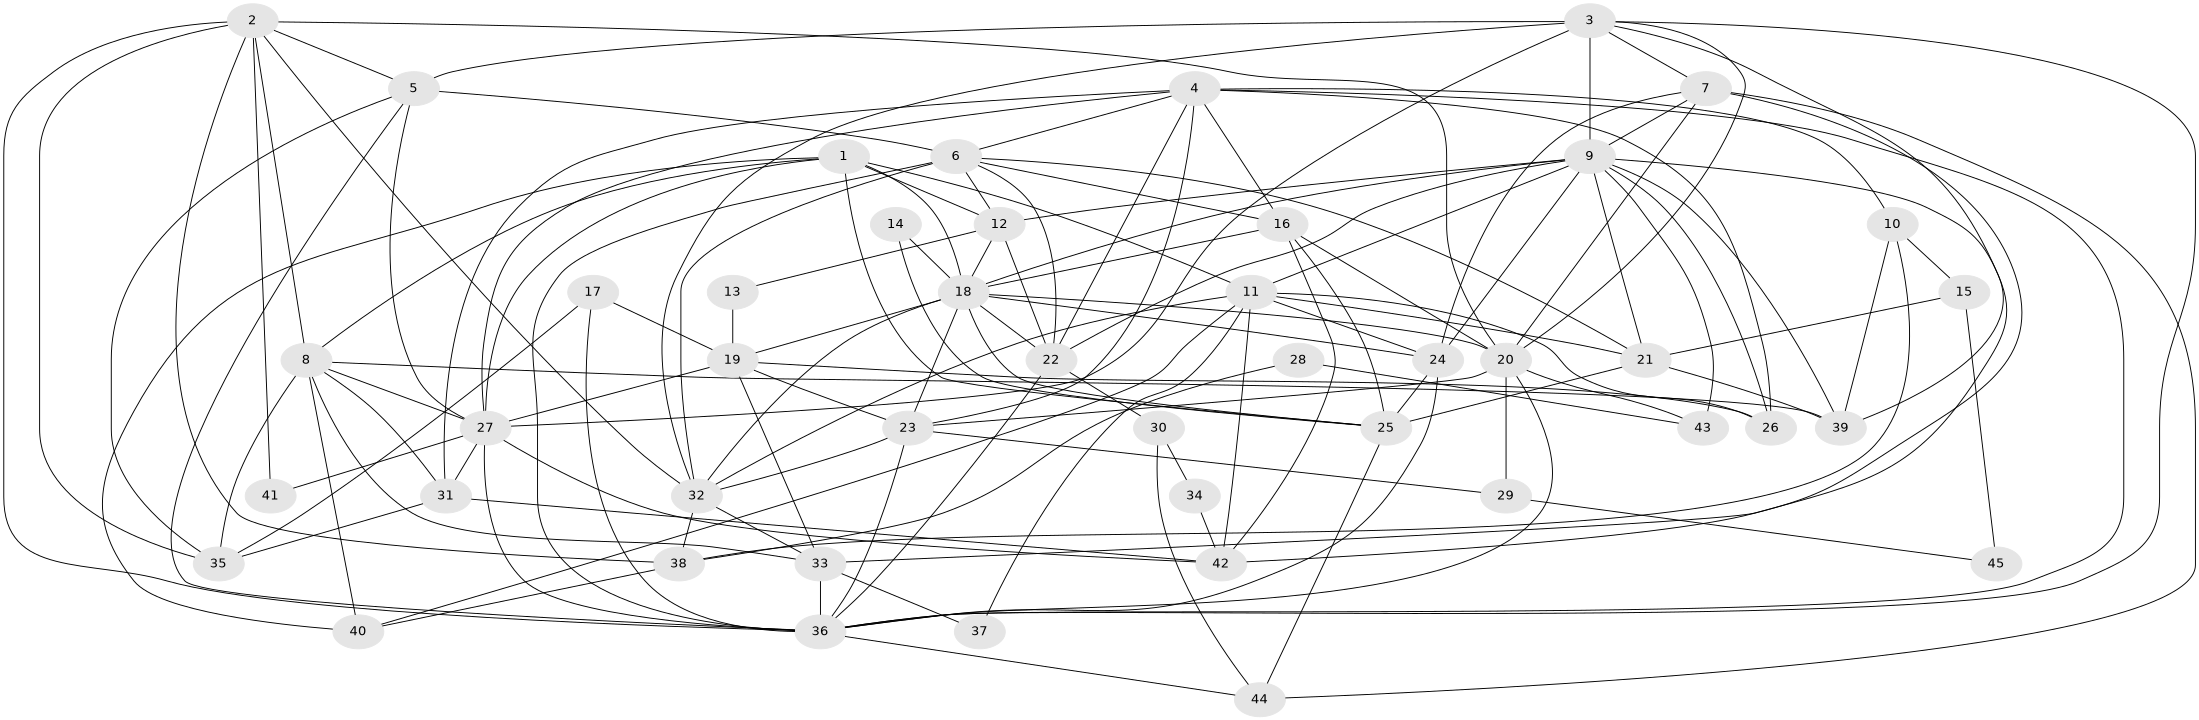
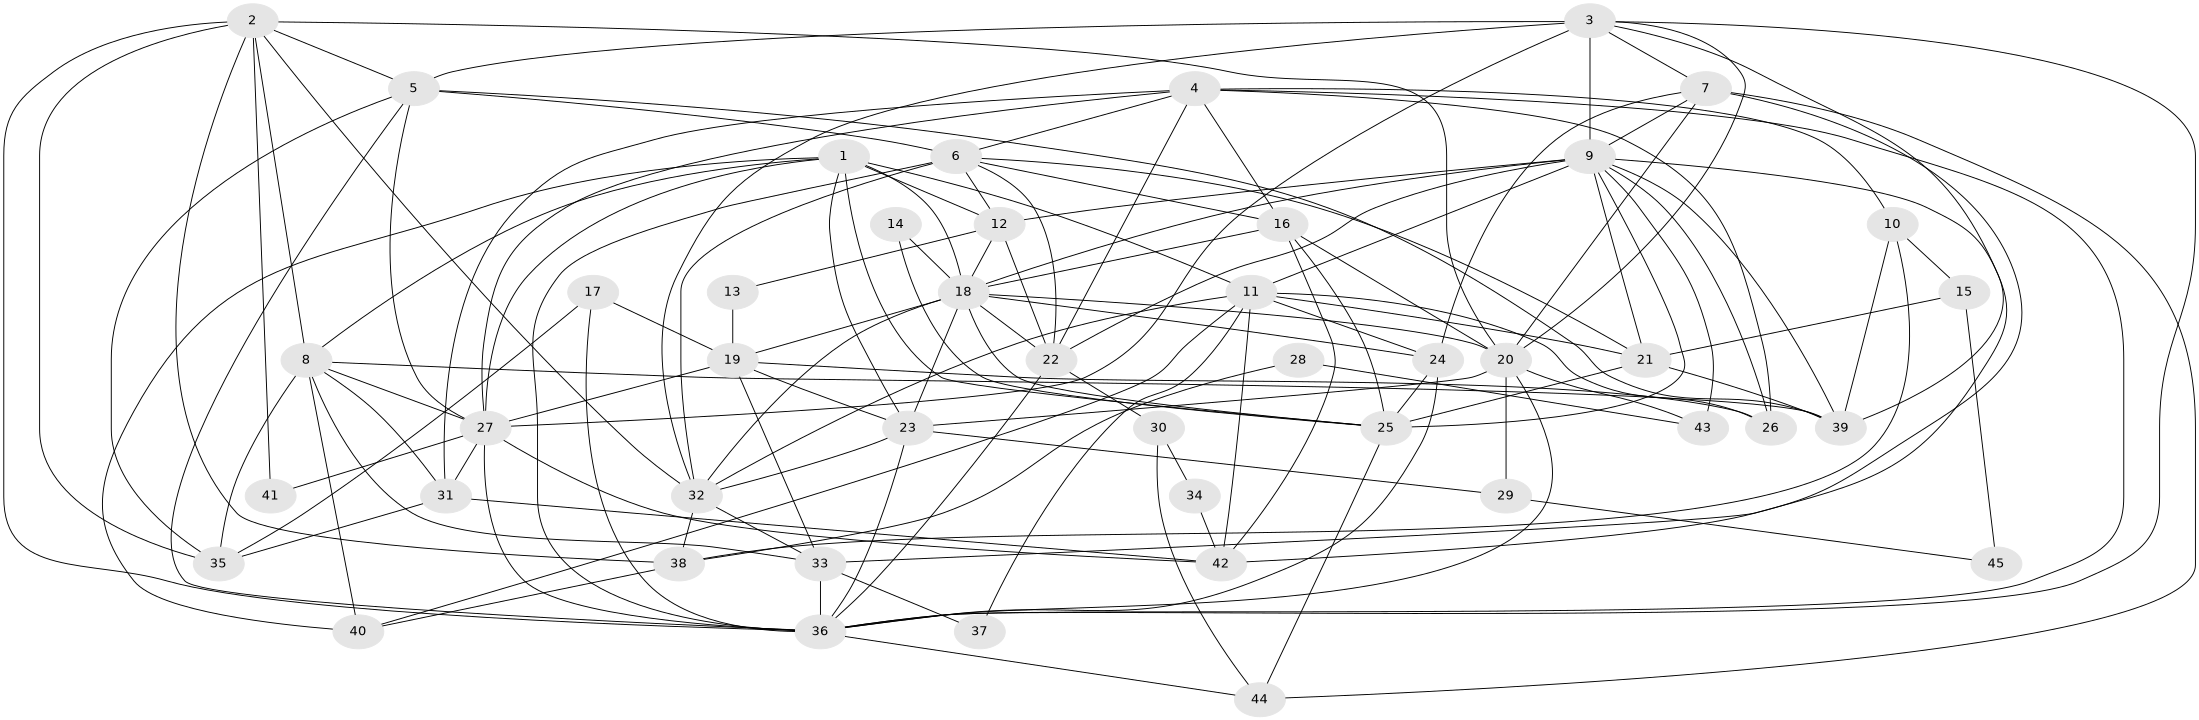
none -> (1122, 160)
(1514, 258) -> (1669, 385)
(1129, 324) -> (842, 299)
